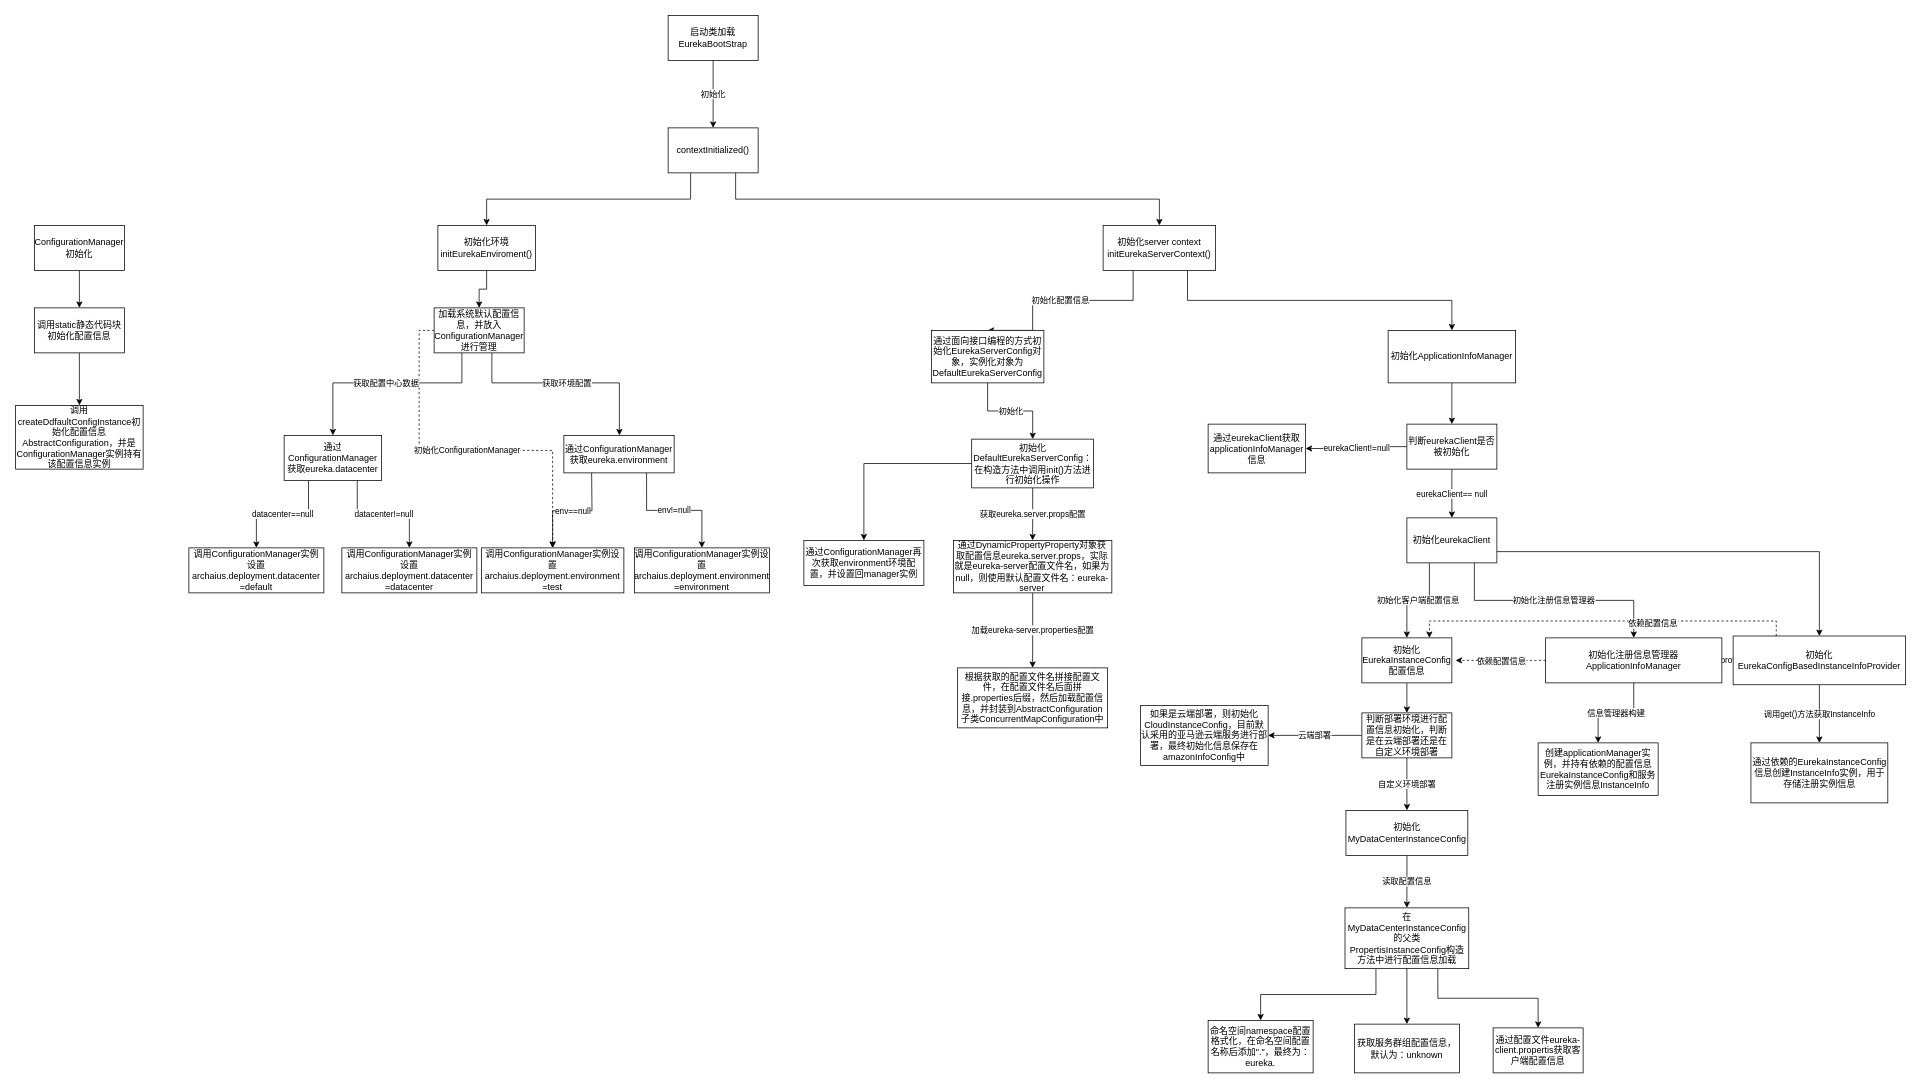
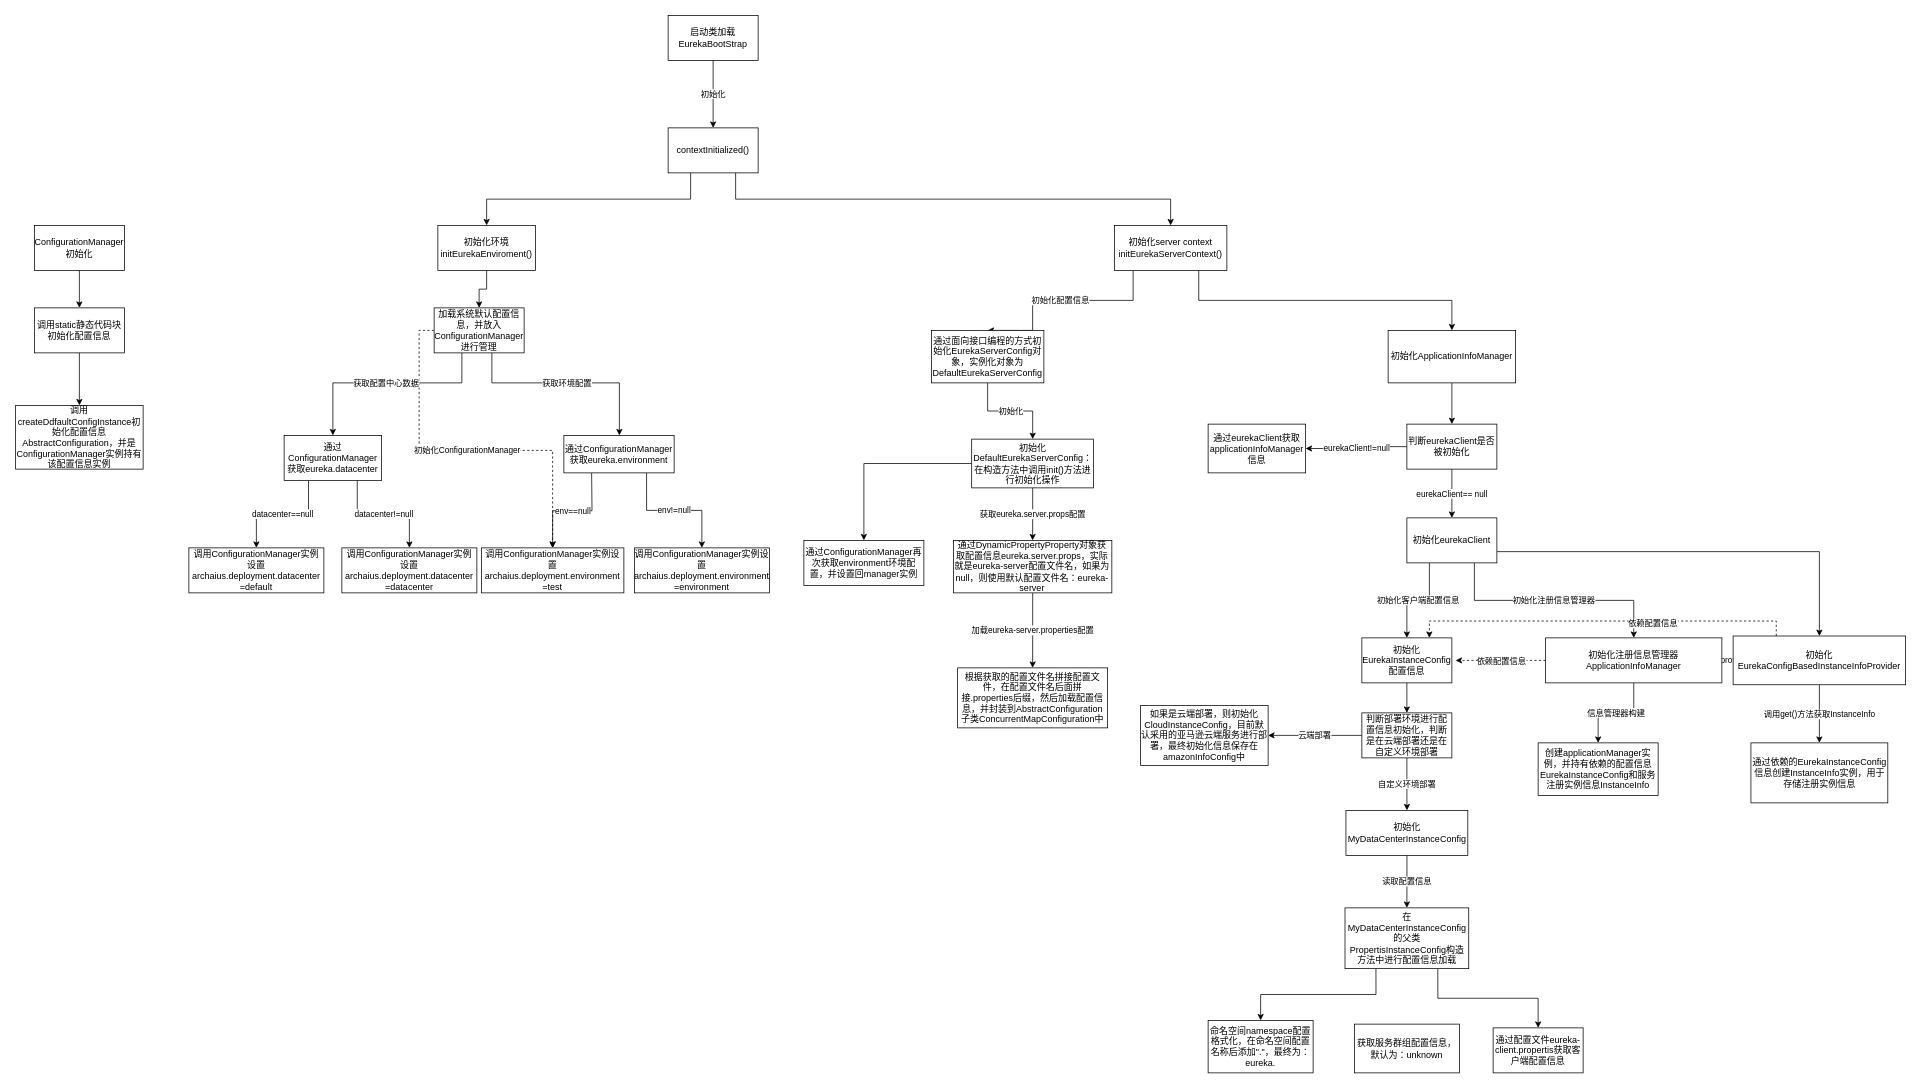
(1159, 248) -> (1170, 248)
(1407, 1017) -> none
